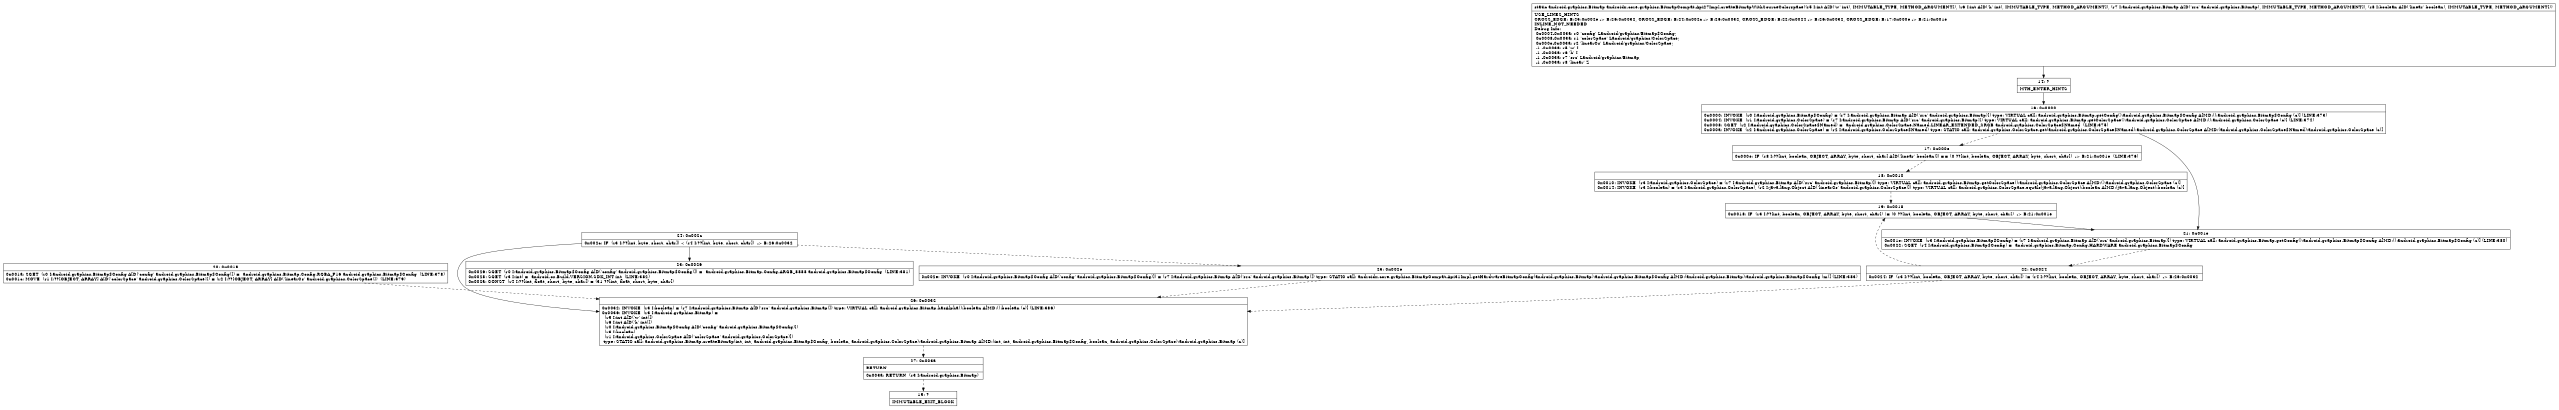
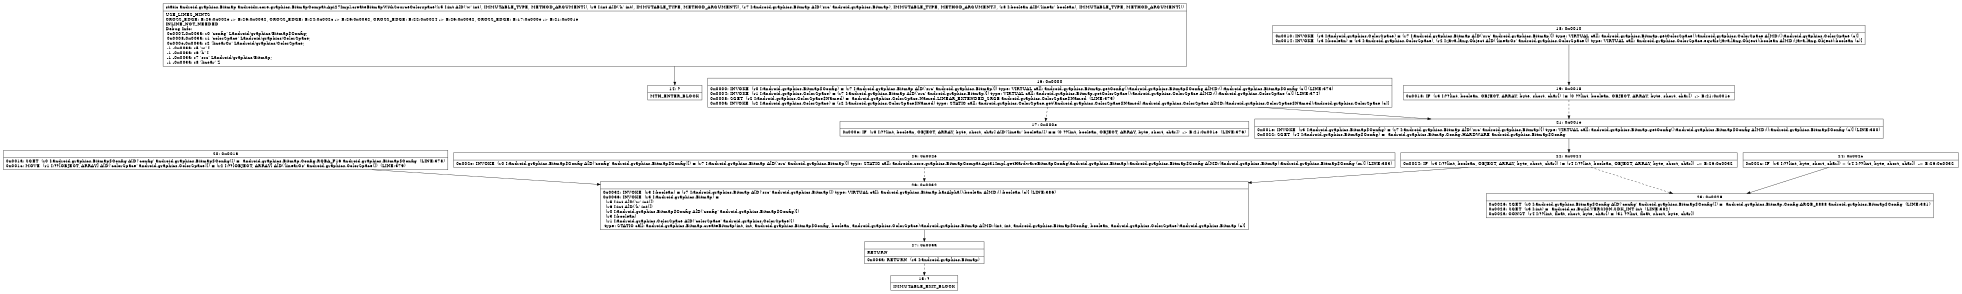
(2044, 89) -> (675, 96)
(2044, 97) -> none
(1917, 165) -> none
(1891, 196) -> (1569, 63)
(2029, 224) -> (1569, 108)
(1884, 254) -> (1630, 180)
(1017, 255) -> none
(2111, 257) -> (1569, 144)
(460, 281) -> none
(480, 291) -> (485, 177)
(1596, 298) -> (1360, 175)
(923, 350) -> (924, 234)
